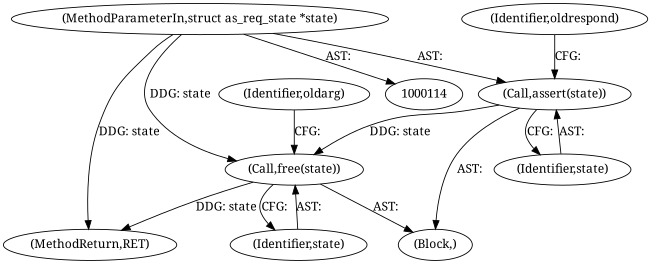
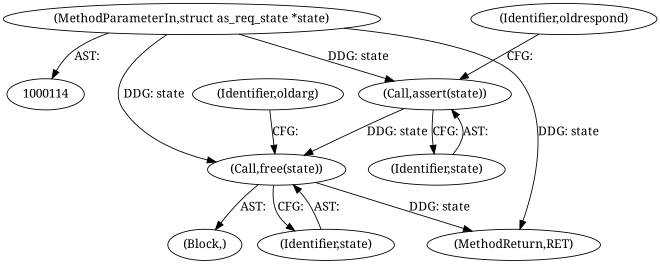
(432, 57) -> (358, 57)
(459, 151) -> none
